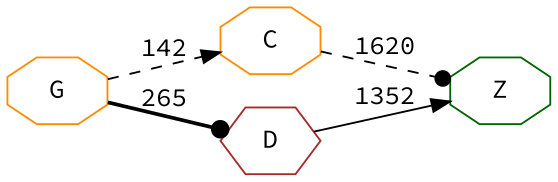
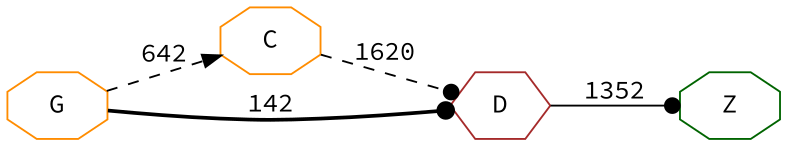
(164, 49) -> (164, 55)
(378, 64) -> (382, 72)
(164, 99) -> (271, 105)
(373, 119) -> (608, 106)
